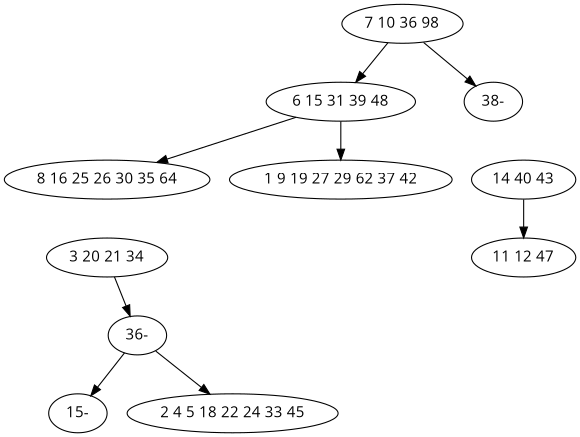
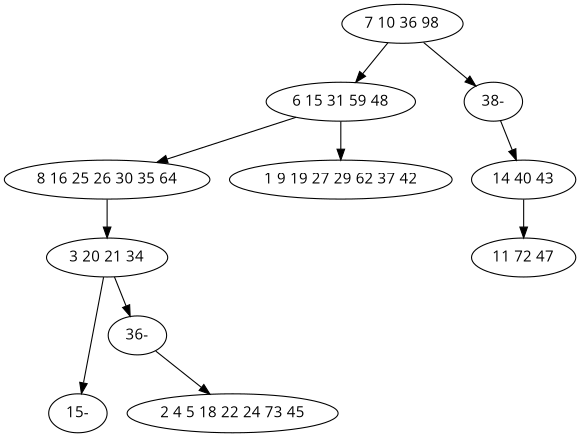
(341, 102) -> (341, 102)
none -> (506, 135)
none -> (107, 213)
(524, 258) -> (524, 258)
(111, 370) -> (94, 330)
(233, 413) -> (233, 413)
